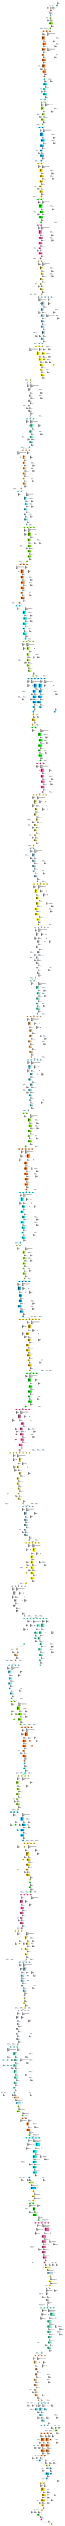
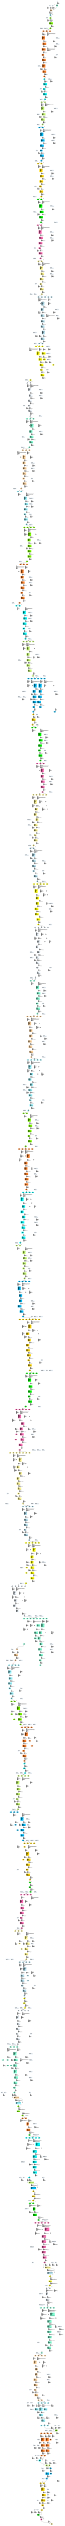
(20, 1192) -> none
(16, 1825) -> (16, 1825)
